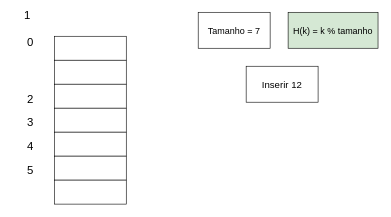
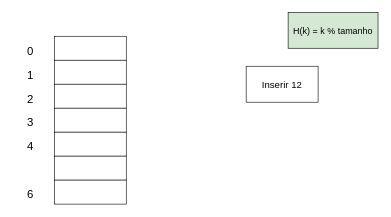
(27, 15) -> (30, 75)
(234, 30) -> none
(30, 42) -> (30, 51)
(30, 171) -> none
none -> (30, 195)
